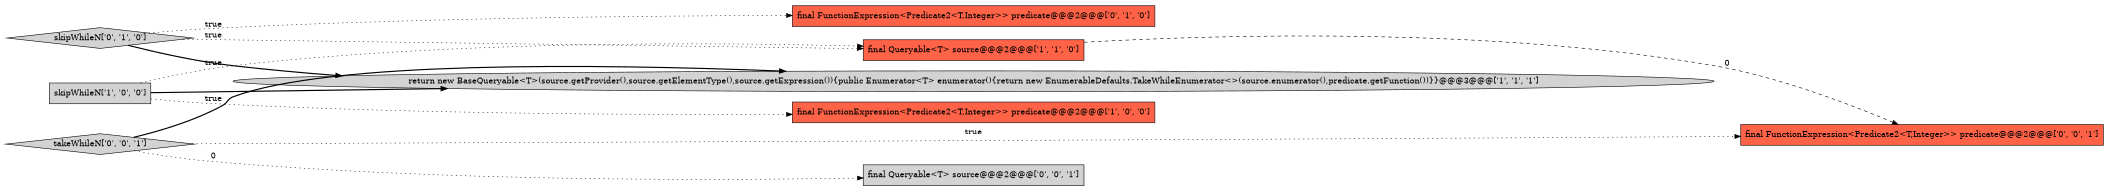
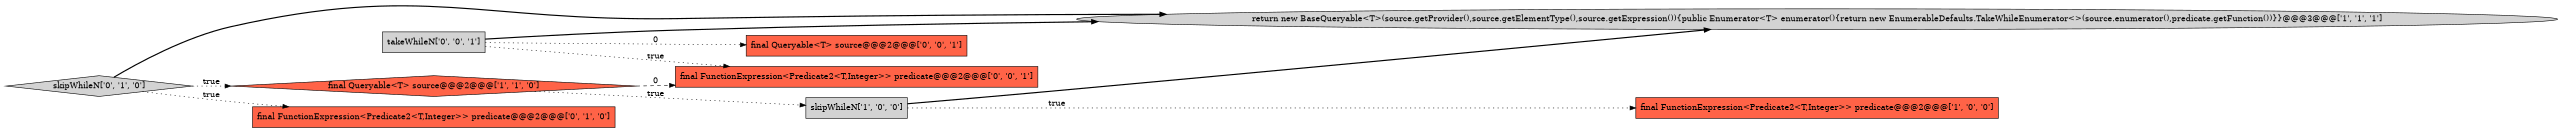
(498, 47) -> (667, 98)
(974, 50) -> (434, 86)
(100, 144) -> (434, 42)
(974, 175) -> (857, 46)
